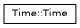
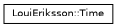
(40, 14) -> (58, 14)
